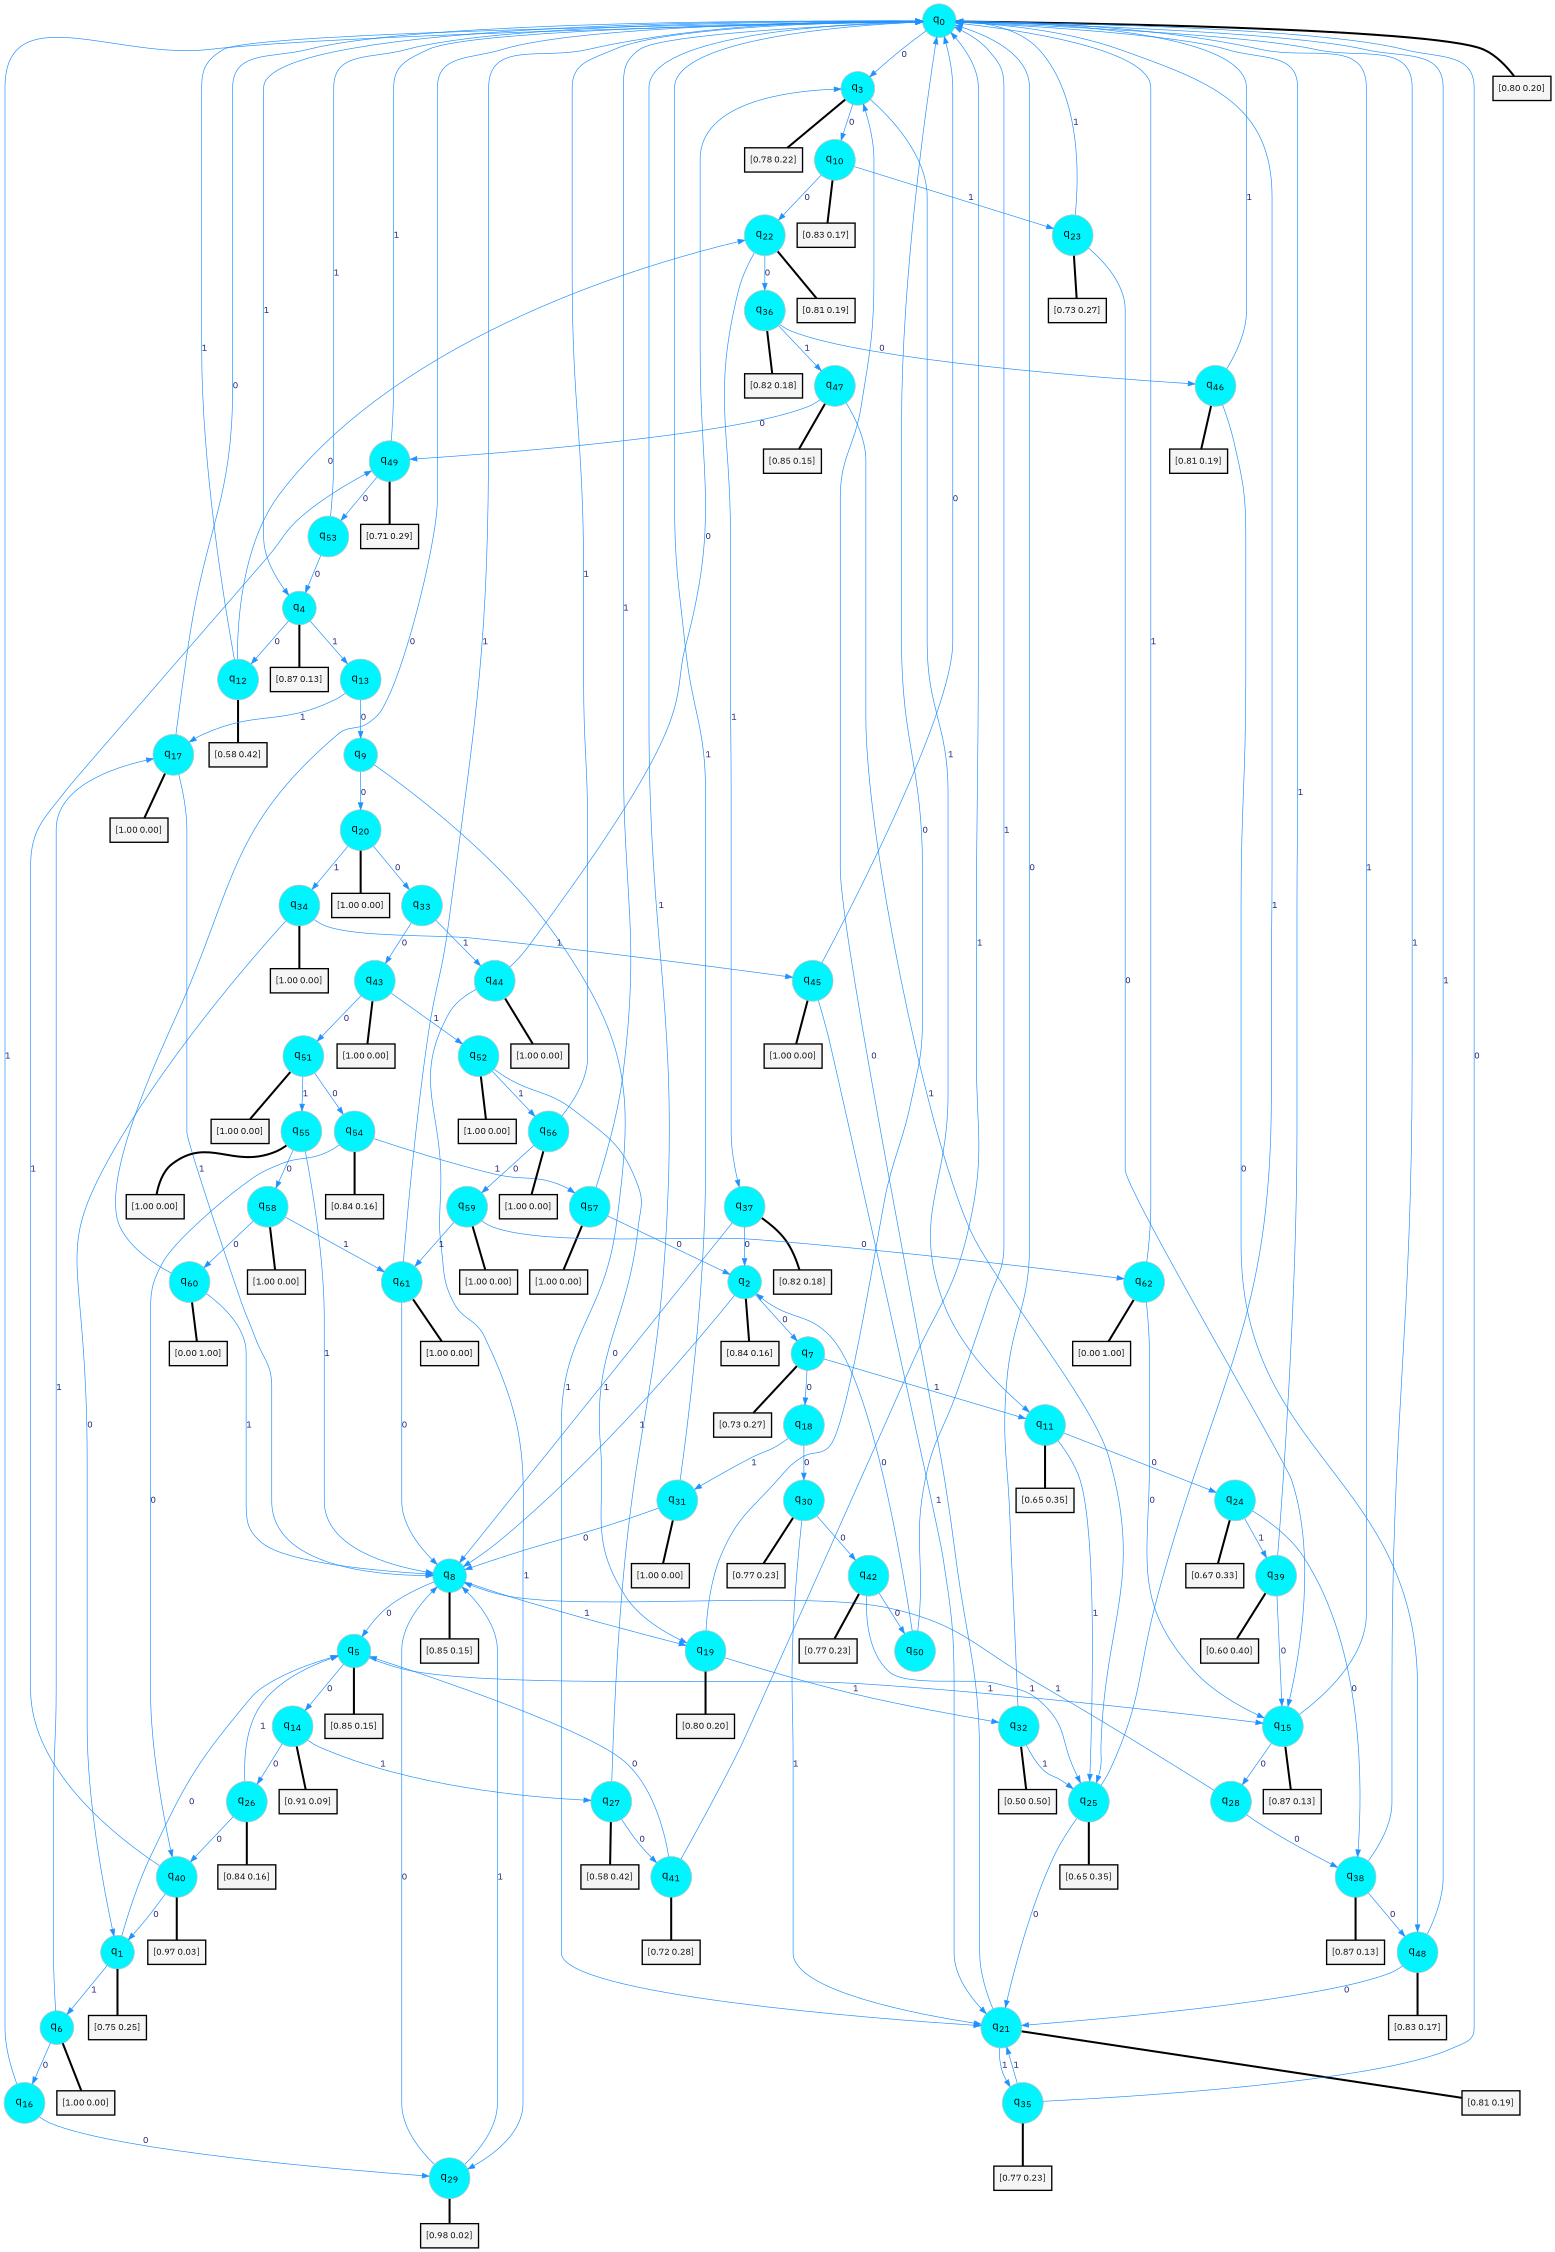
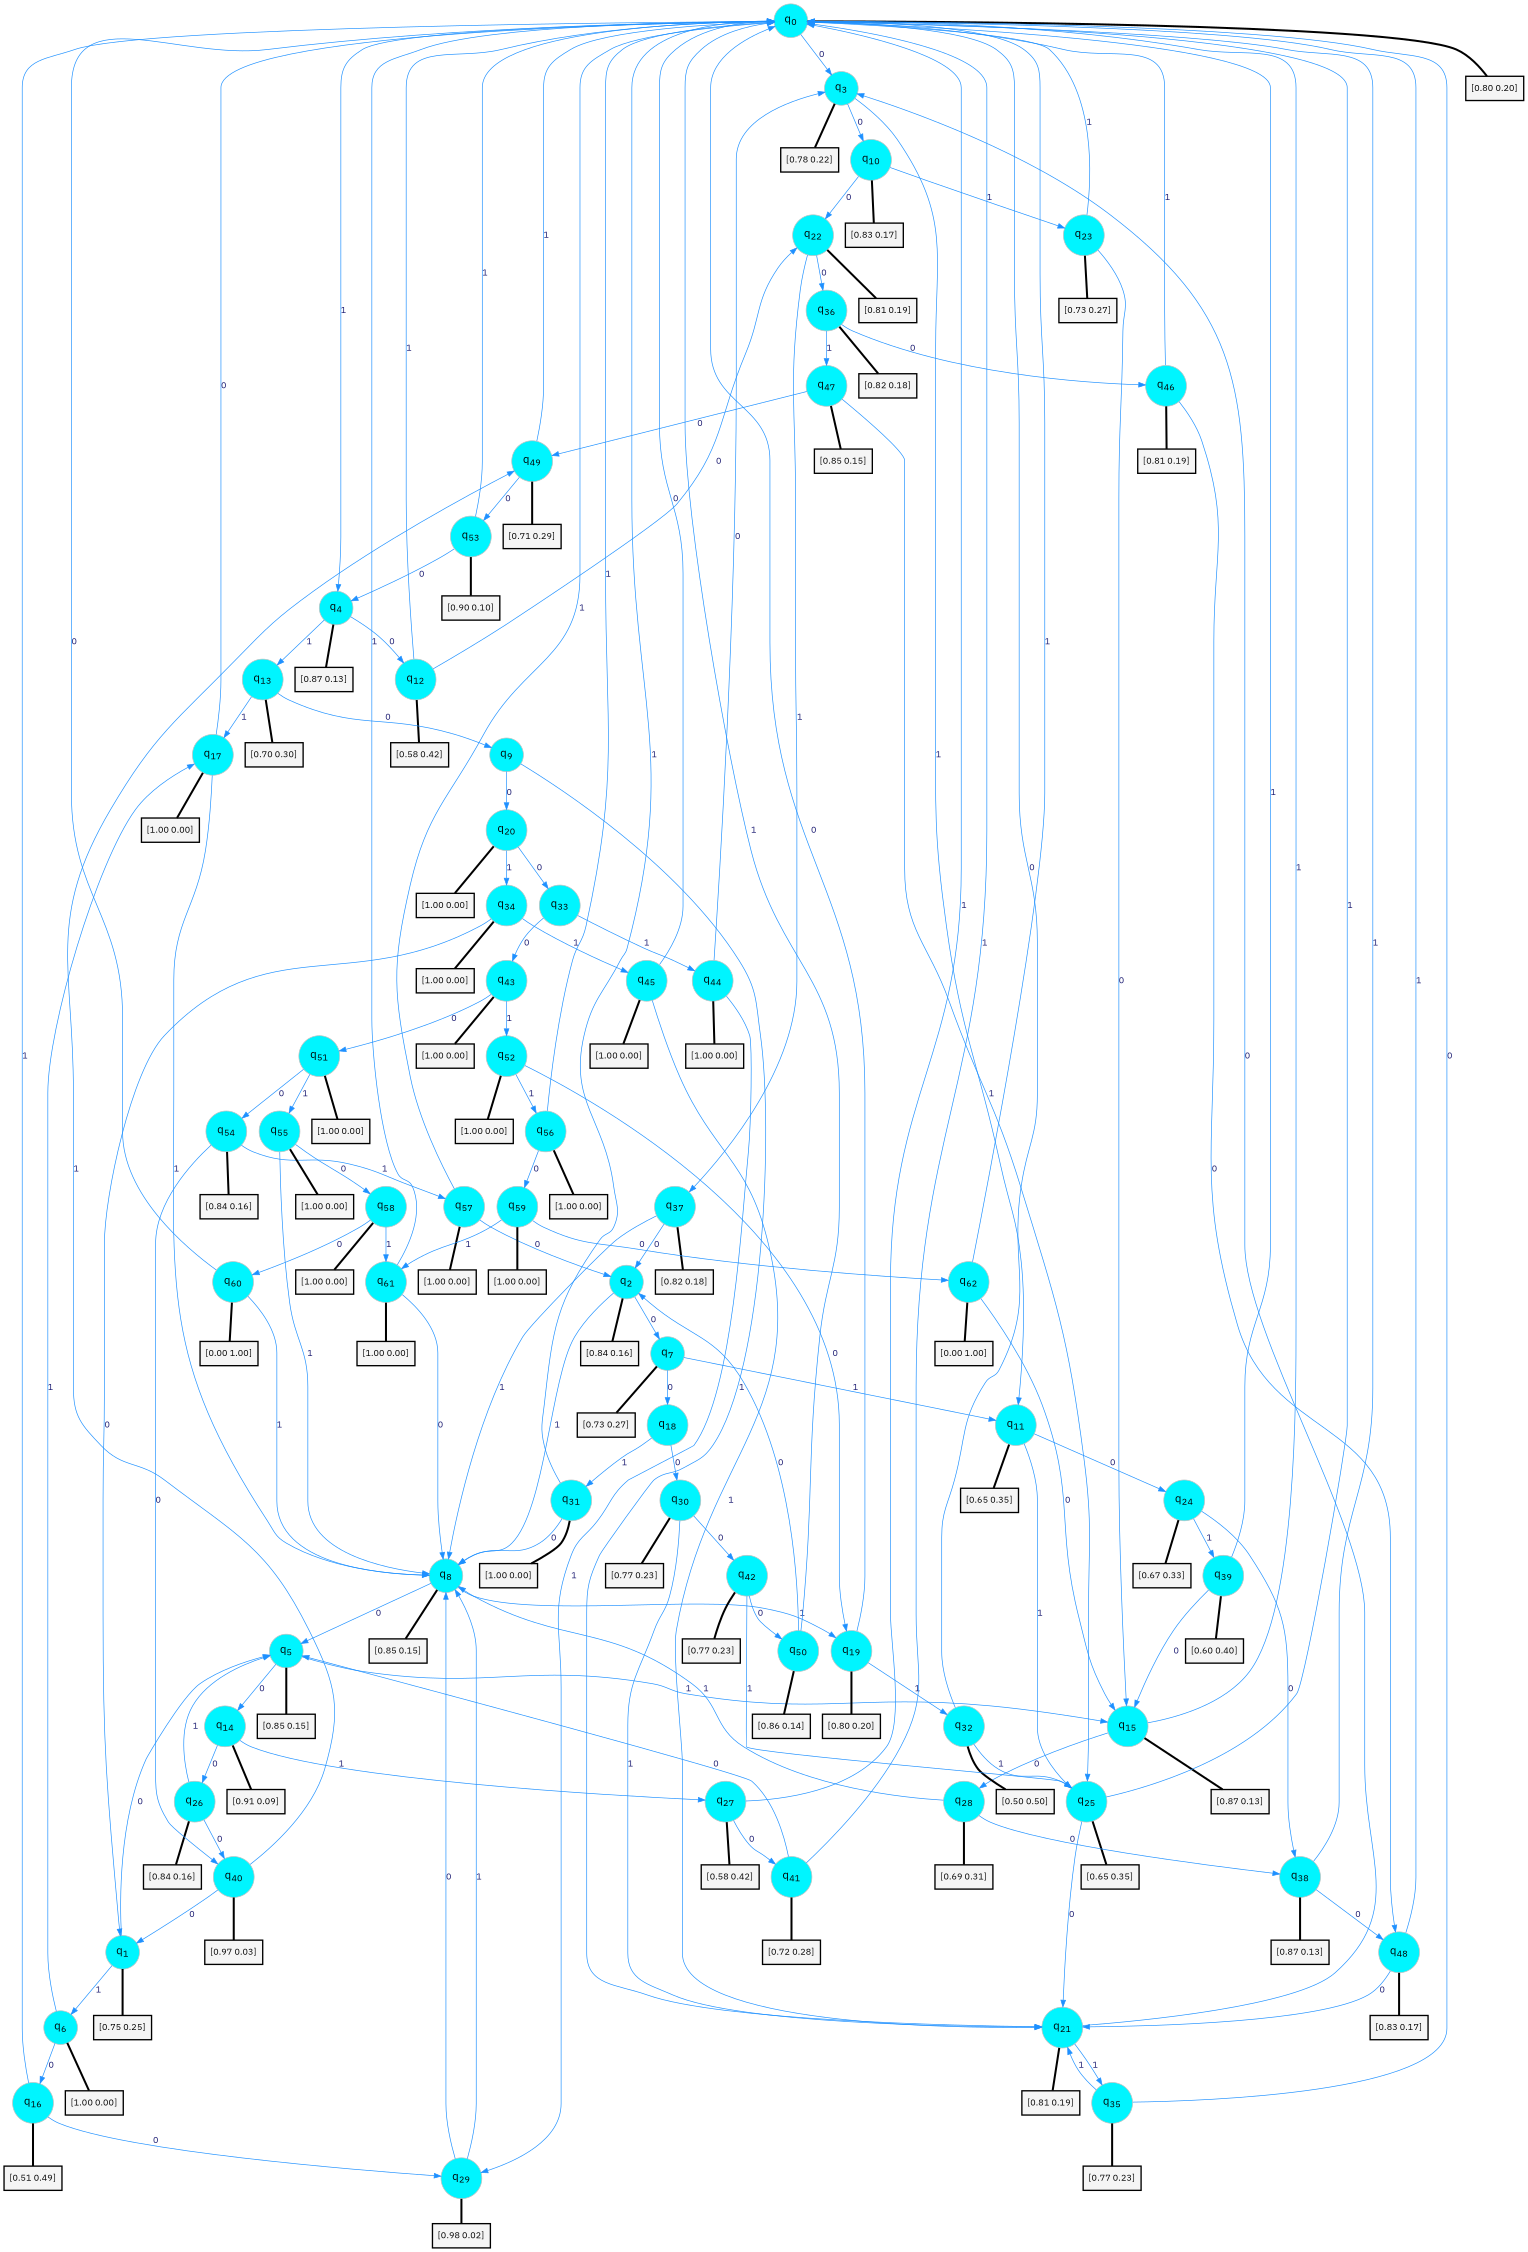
none -> (471, 608)
none -> (274, 755)
none -> (781, 1726)
none -> (964, 1877)
none -> (33, 2178)
